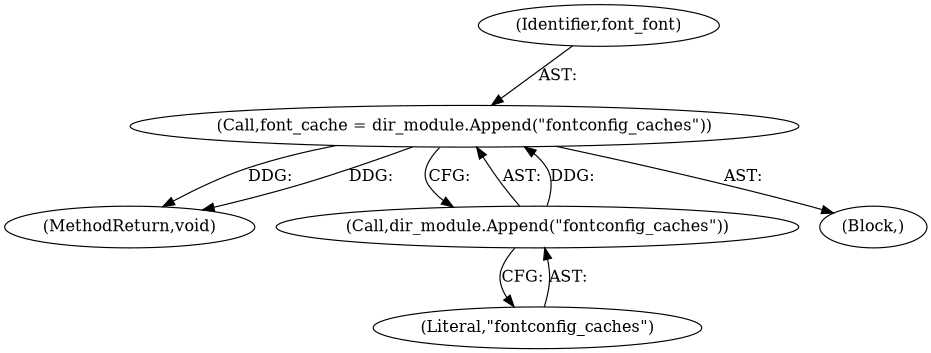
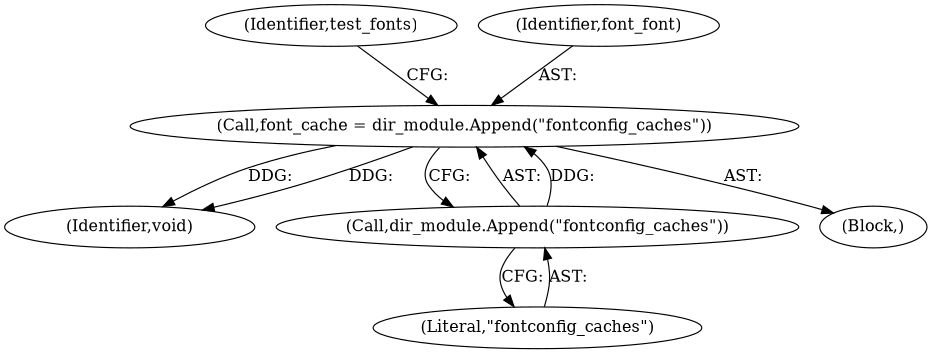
none -> (331, 25)
(130, 227) -> (130, 227)
